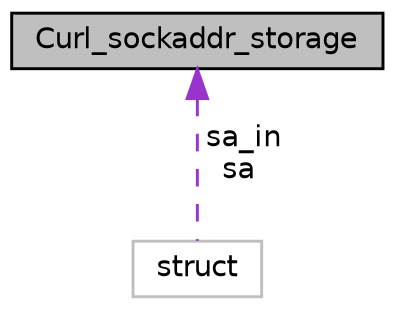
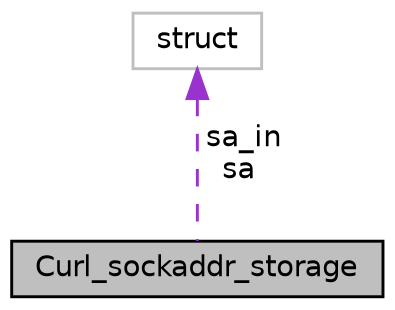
(197, 170) -> (197, 170)
